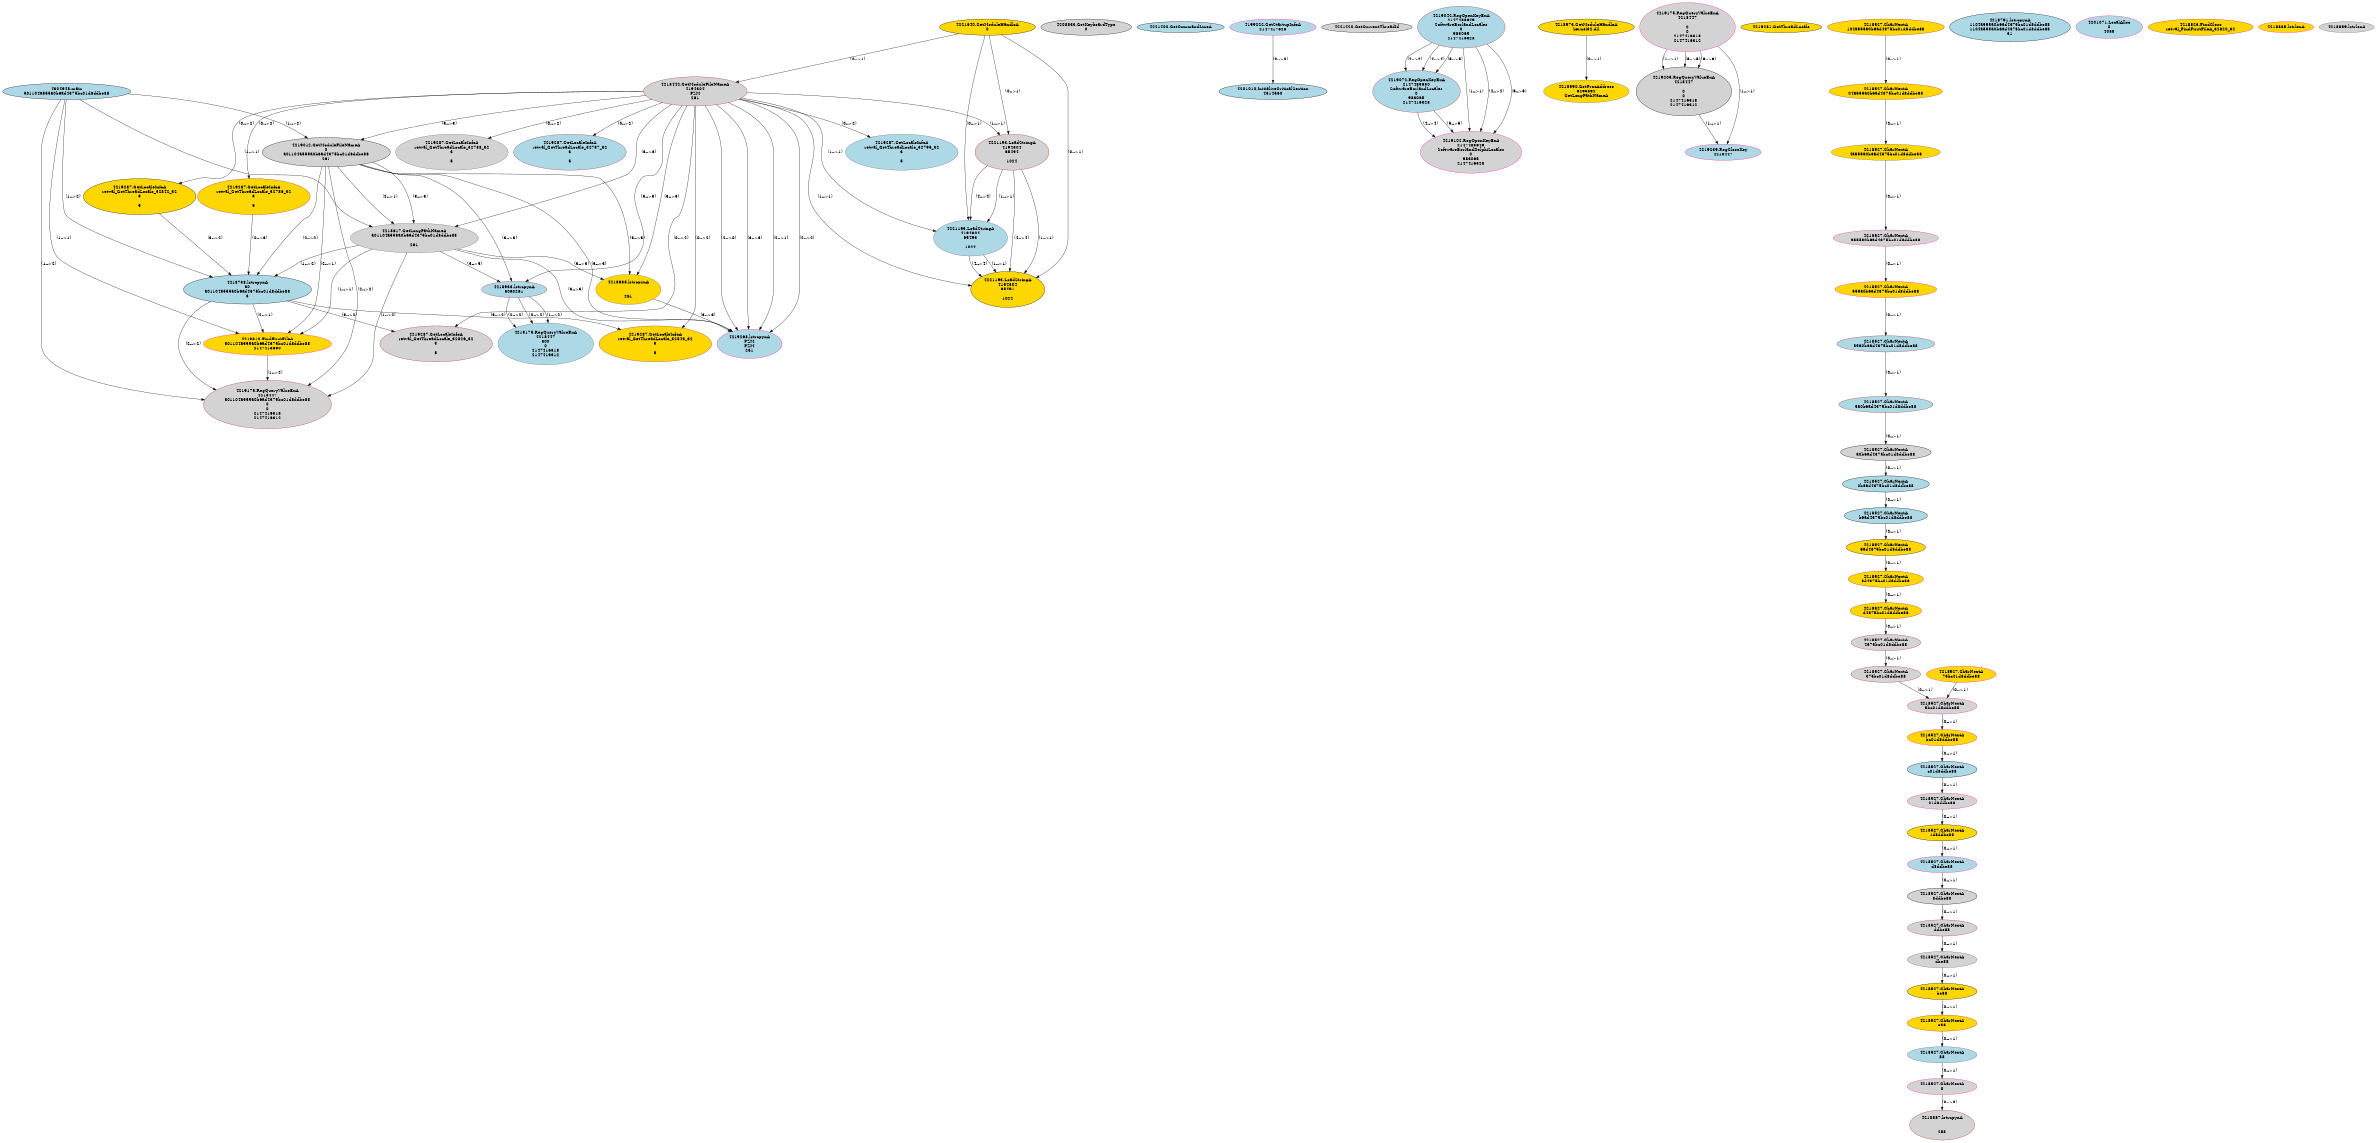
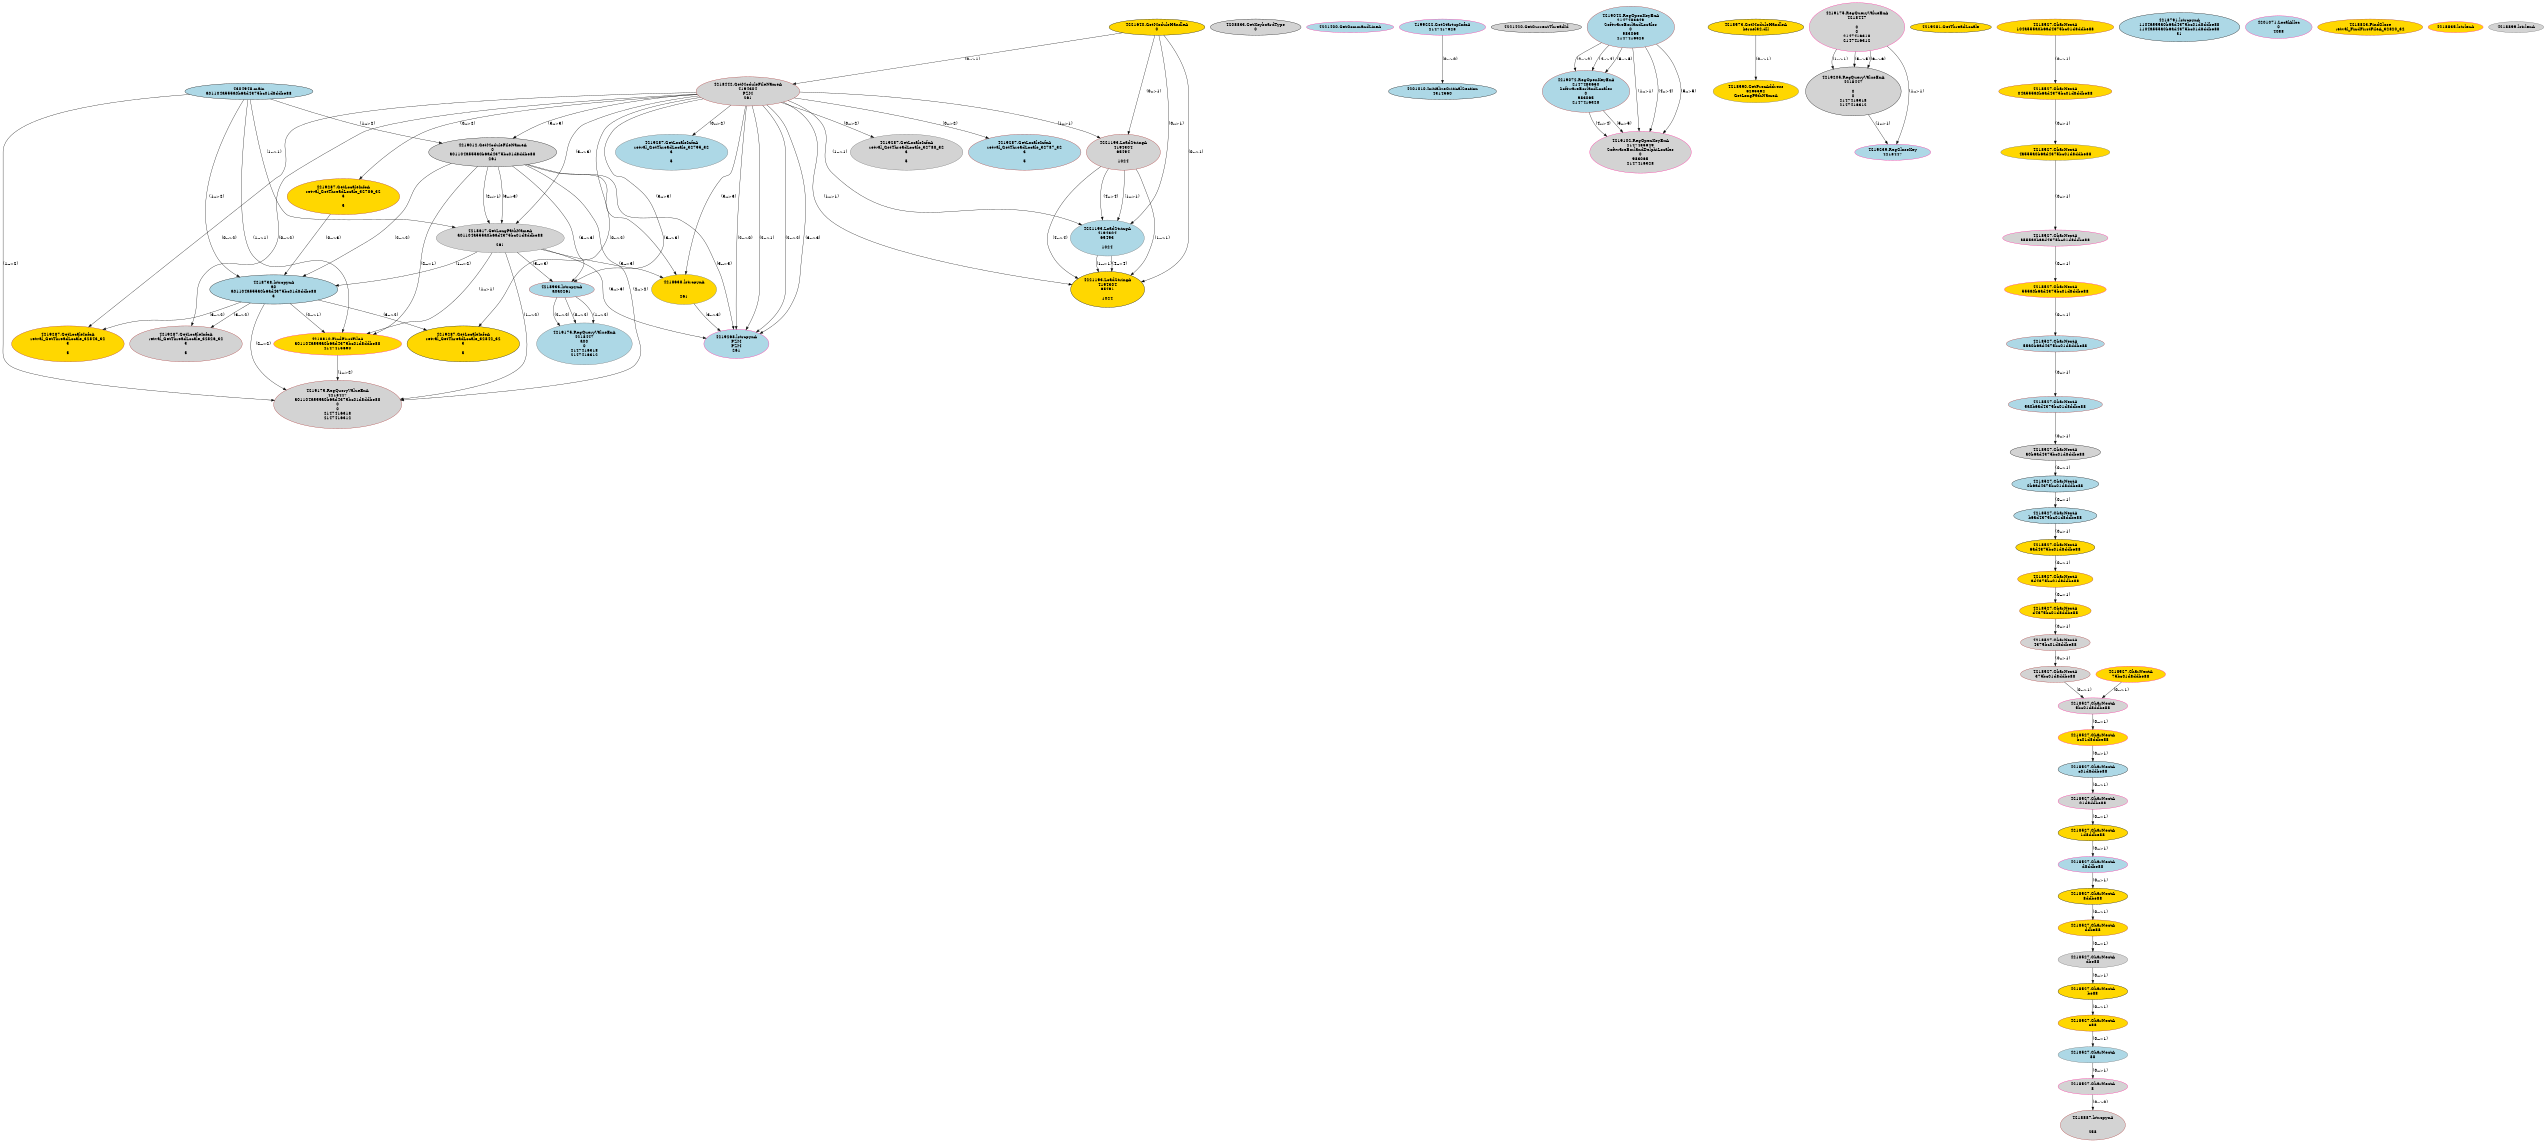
(1181, 27) -> (1350, 27)
(194, 243) -> (371, 314)
(1942, 896) -> (2093, 896)
(1942, 928) -> (2093, 928)
